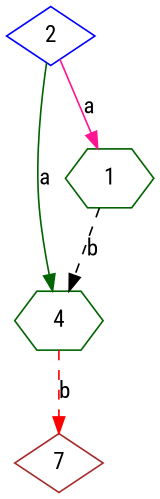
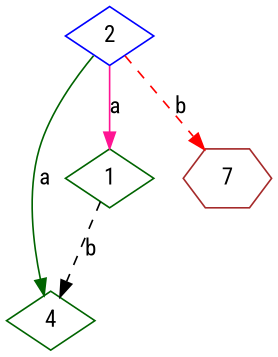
(110, 178) -> (110, 178)
(59, 321) -> (51, 321)
(59, 384) -> (159, 96)
(59, 463) -> (227, 178)
